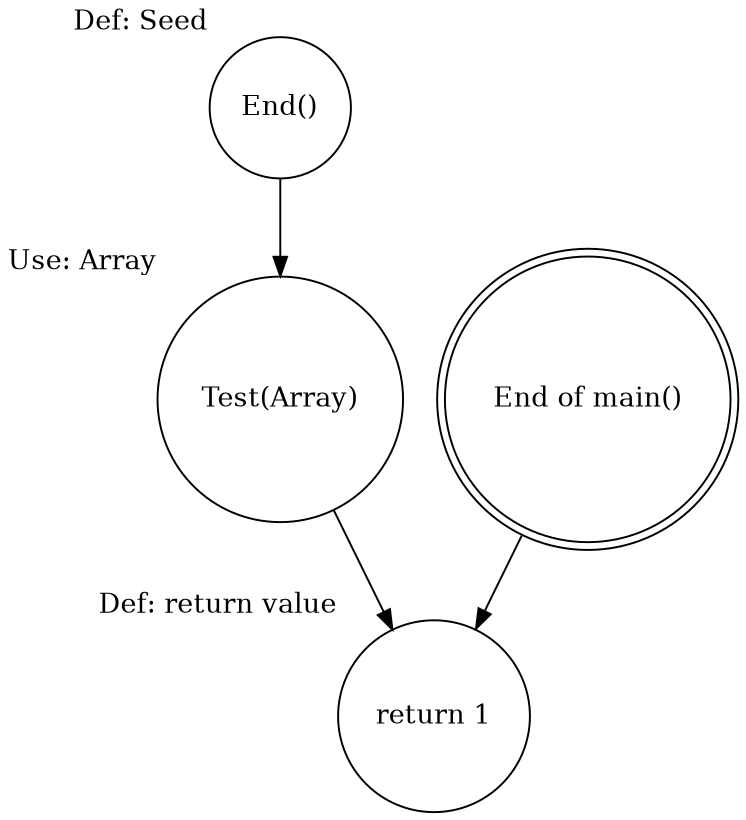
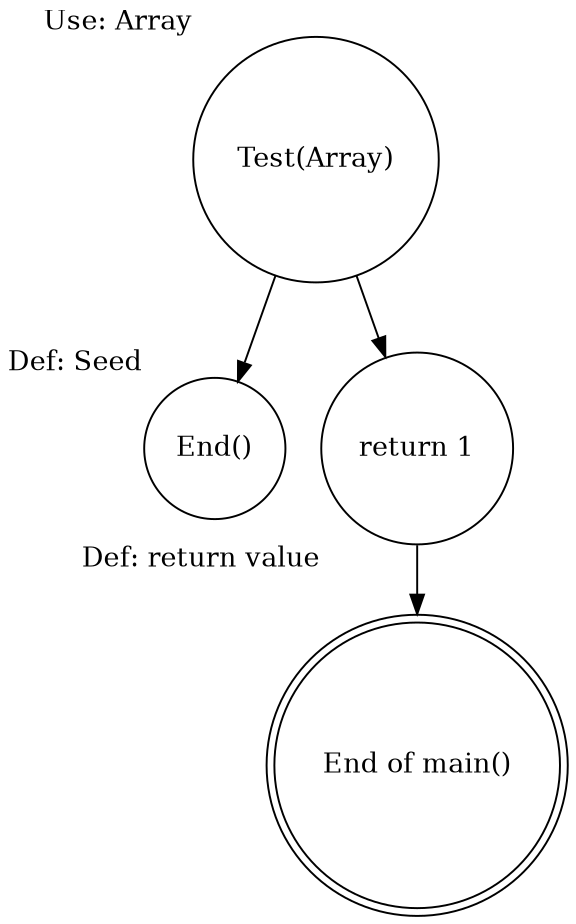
(280, 218) -> (260, 319)
(503, 573) -> (417, 570)
